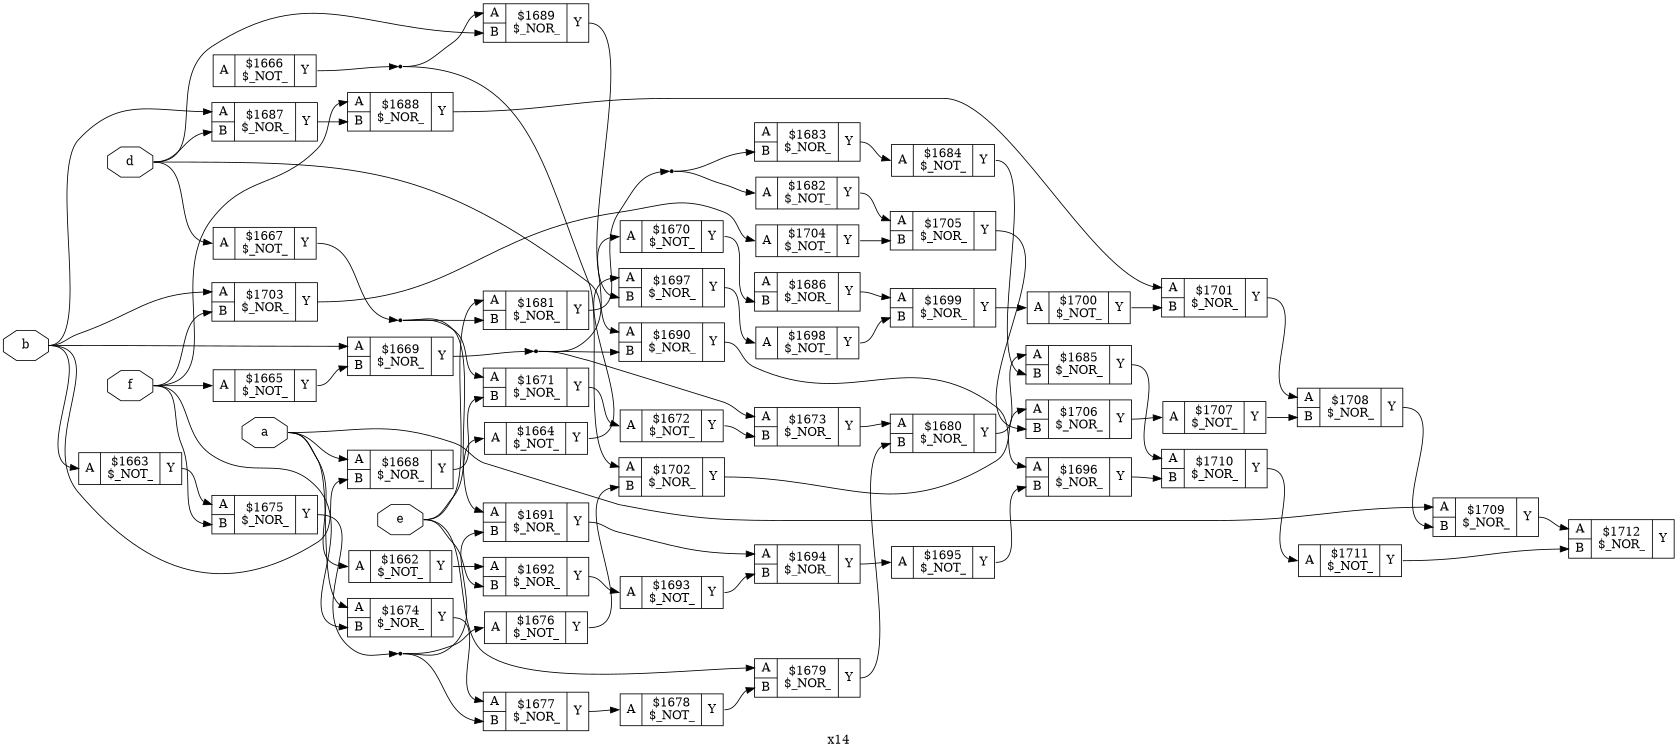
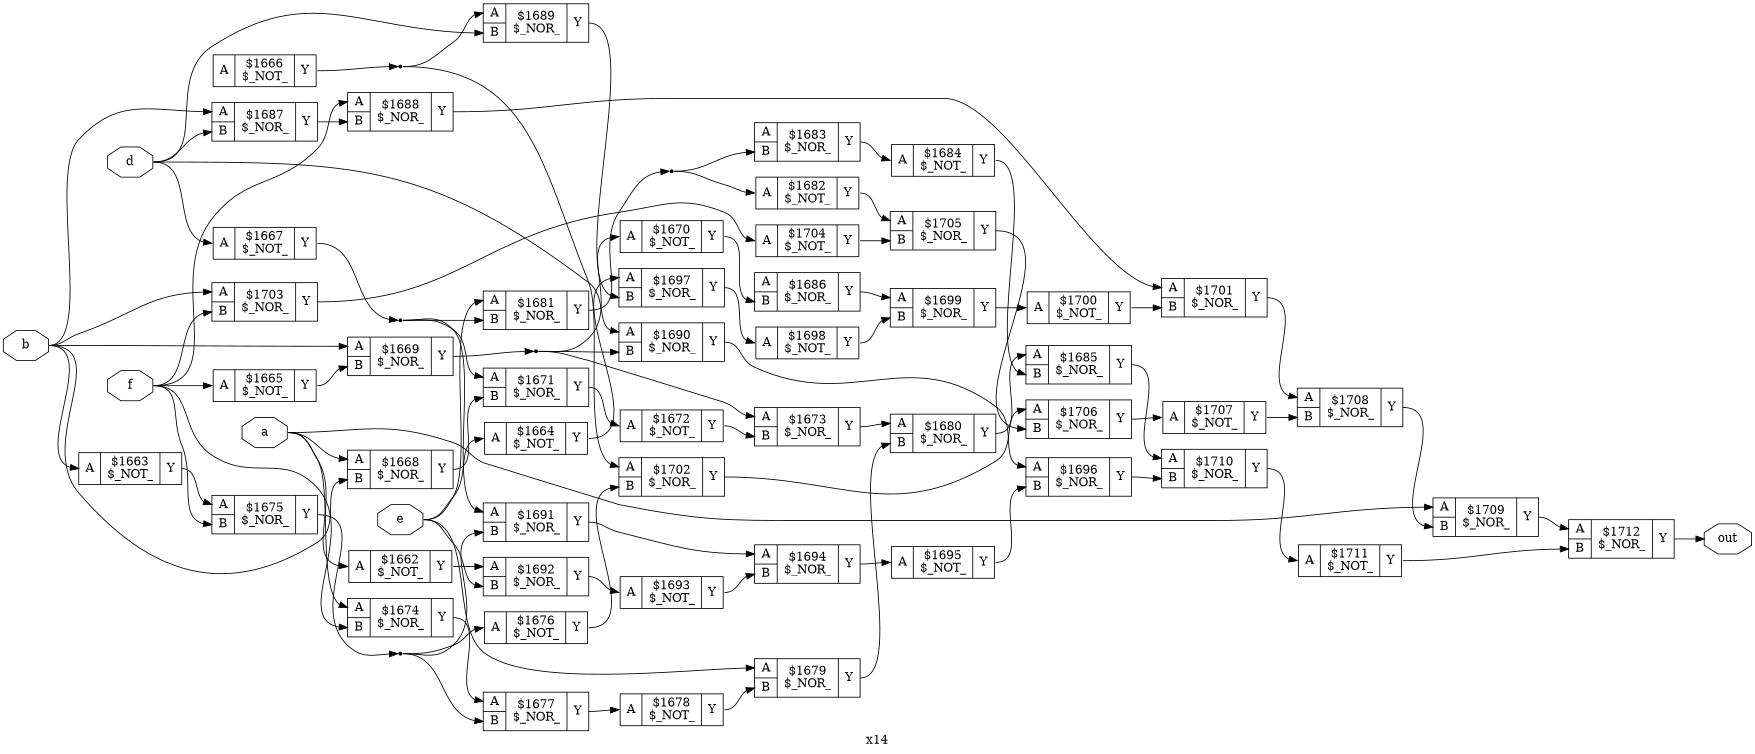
none -> (1728, 539)
